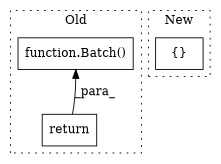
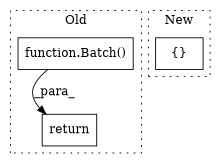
(75, 96) -> (34, 87)
